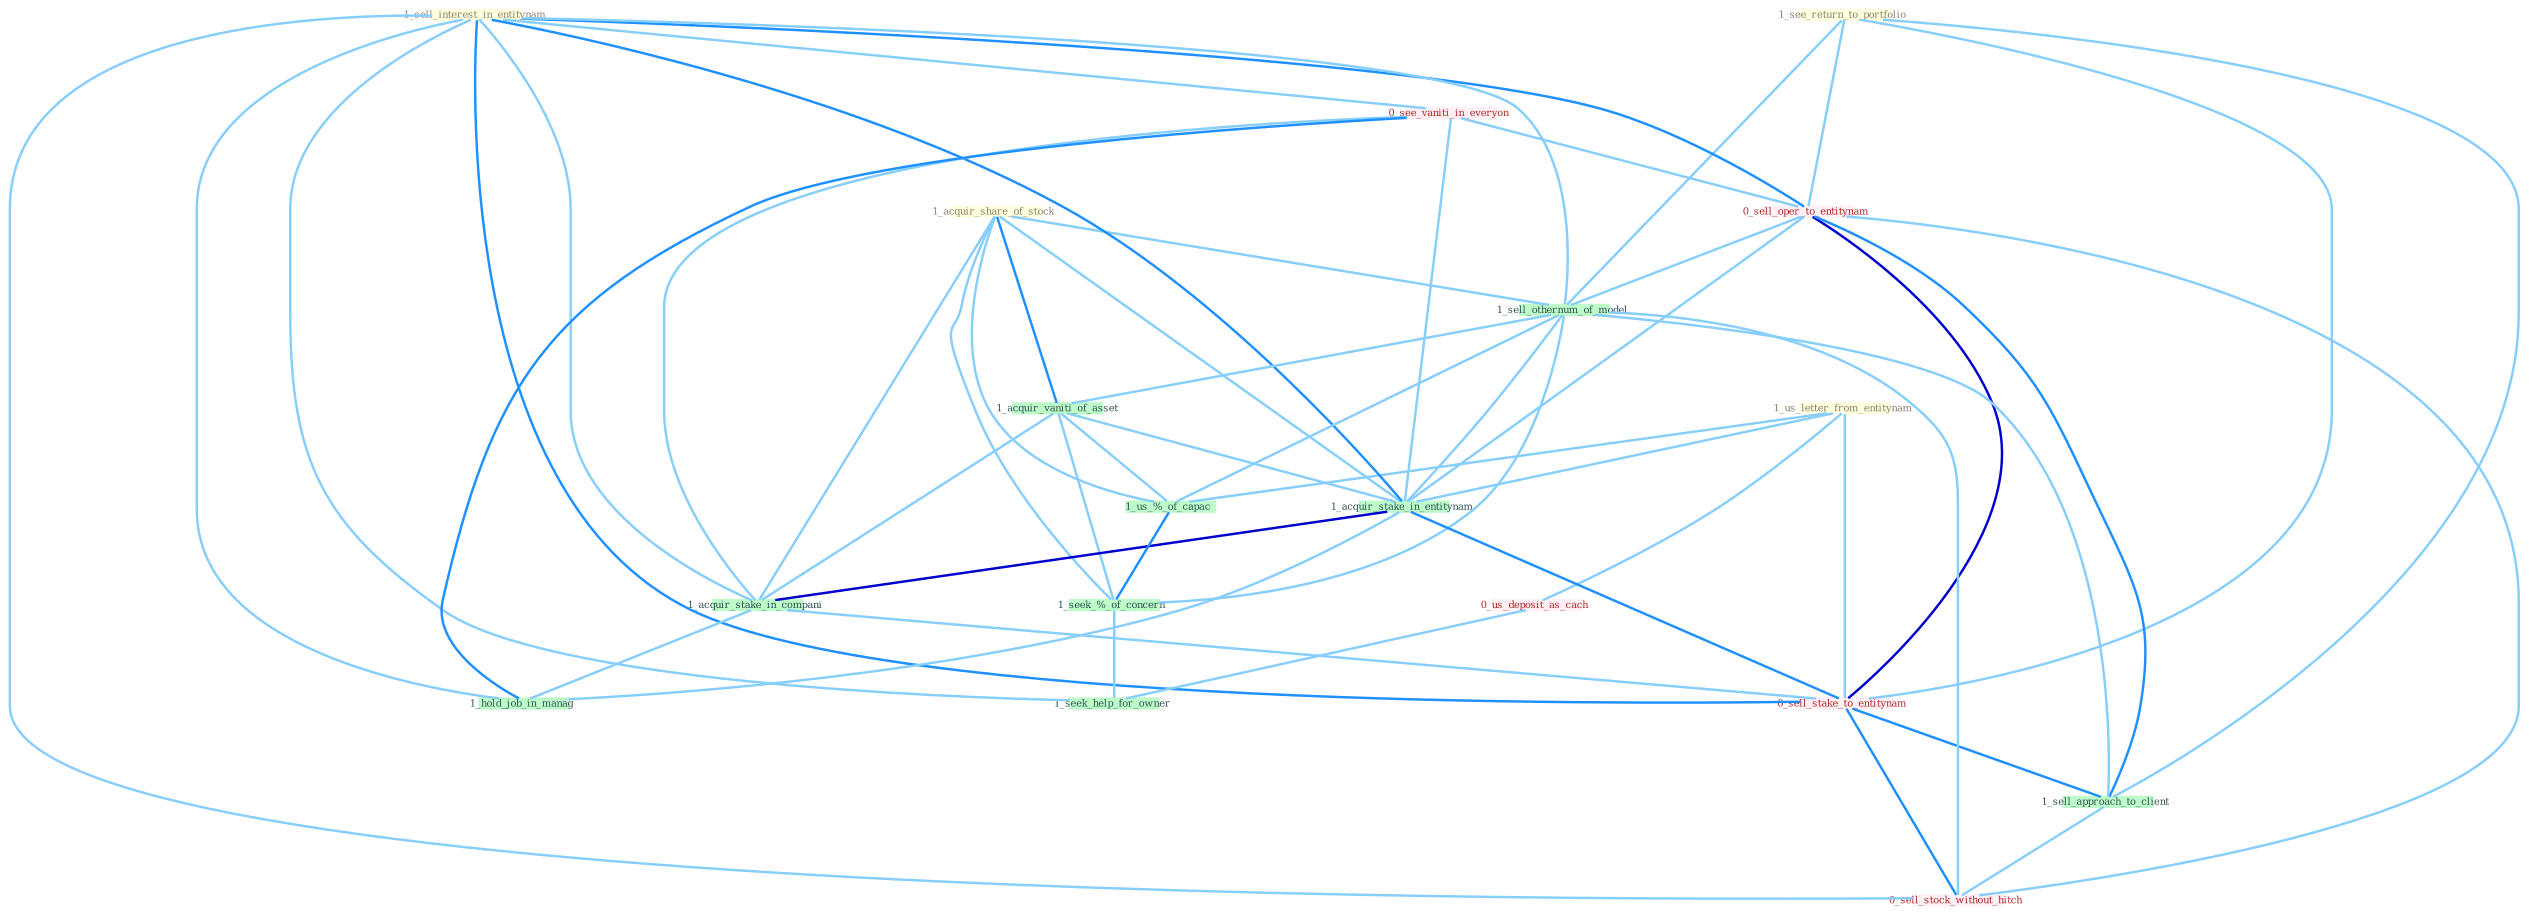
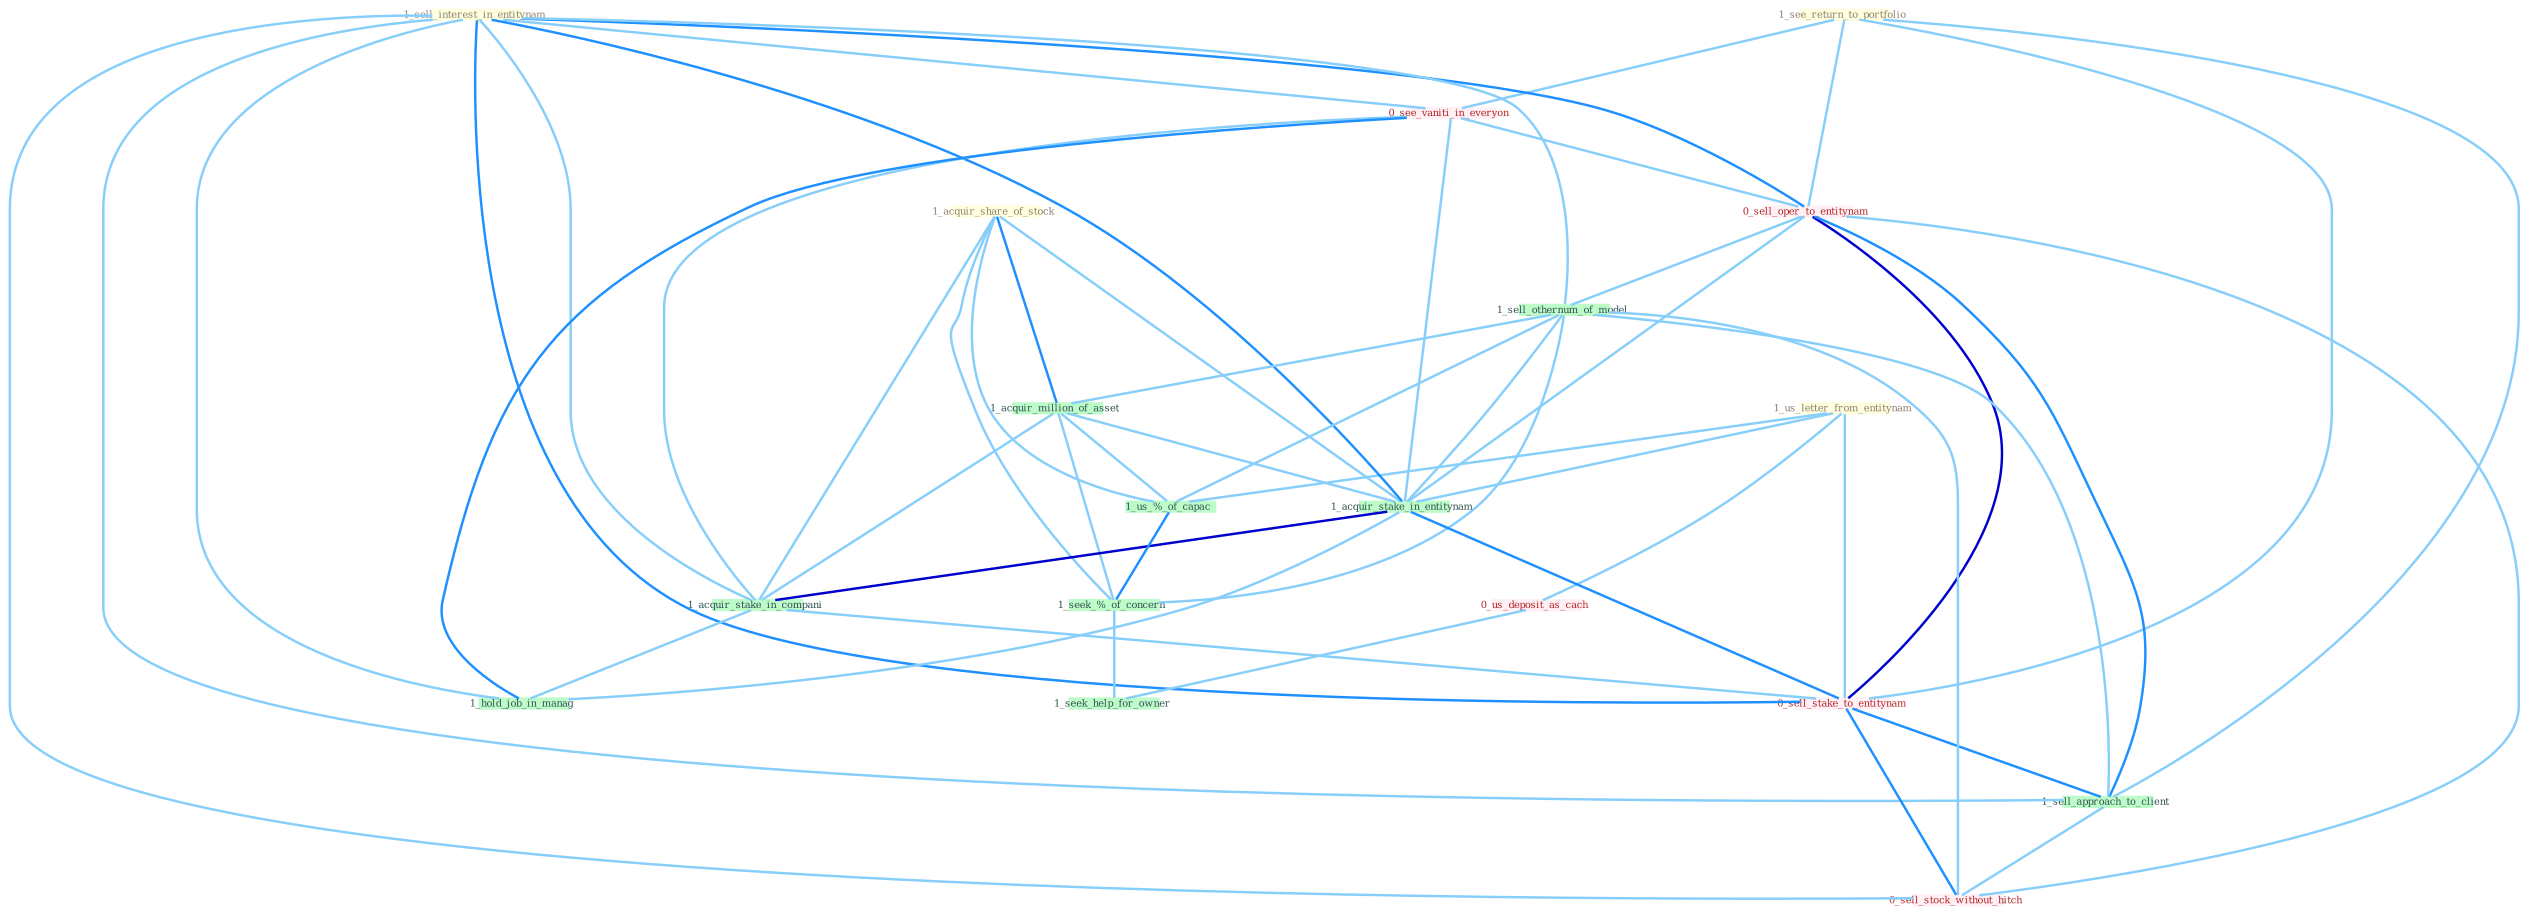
(1725, 141) -> (1648, 64)
(1280, 261) -> none
(1058, 408) -> (1058, 408)
(405, 582) -> (660, 760)
